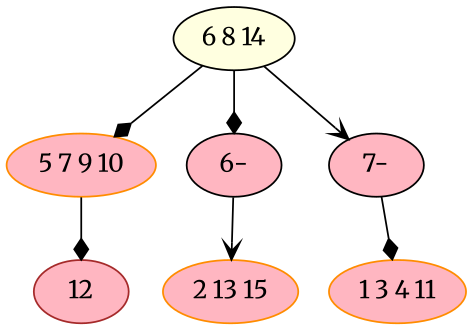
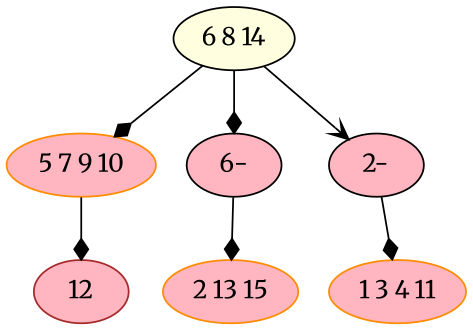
(376, 165) -> (376, 165)
(233, 220) -> (233, 220)
